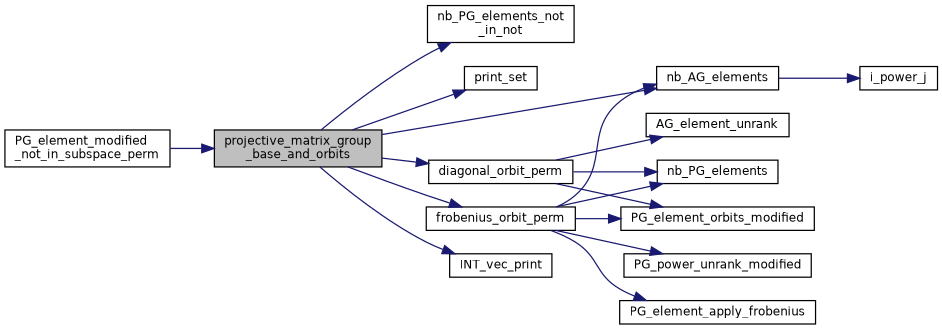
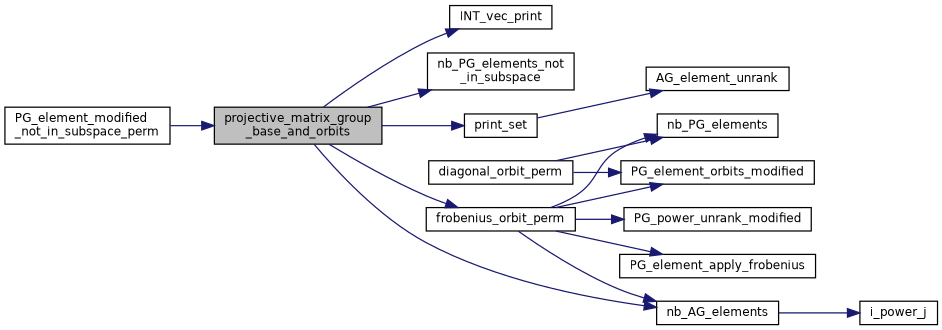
(501, 24) -> (501, 71)
(606, 149) -> (594, 106)
(399, 160) -> none
